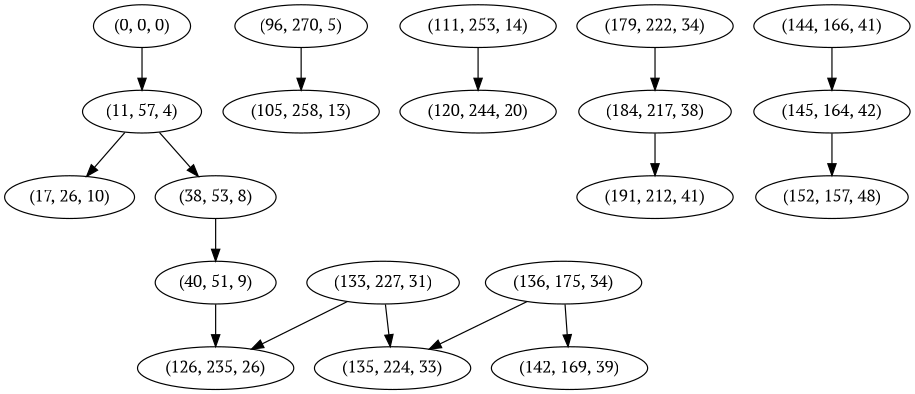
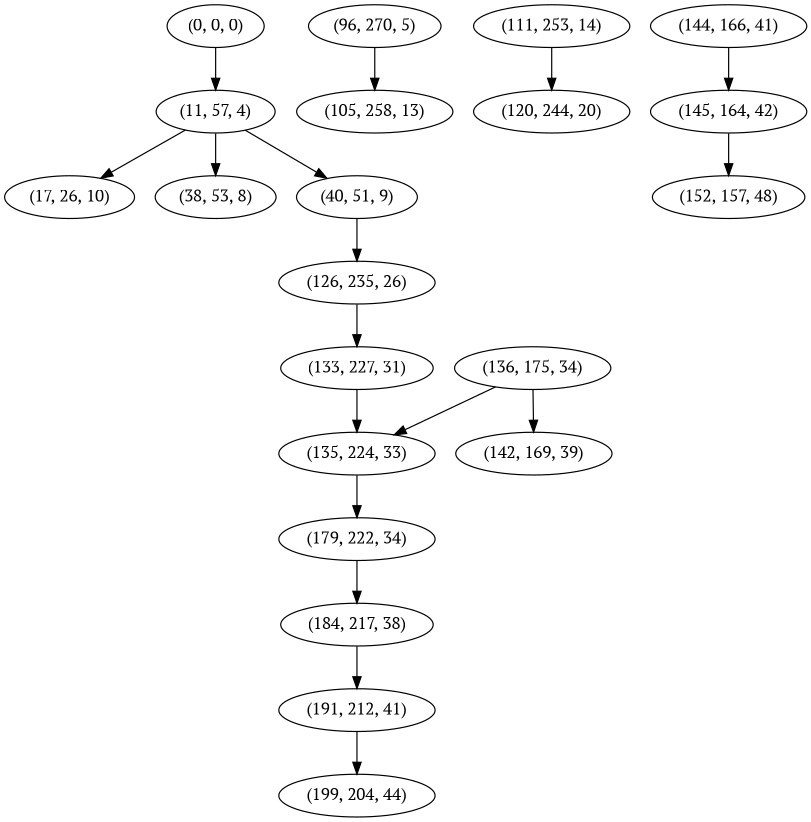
(216, 234) -> (281, 151)
(305, 323) -> (357, 320)
none -> (357, 491)
none -> (357, 796)
